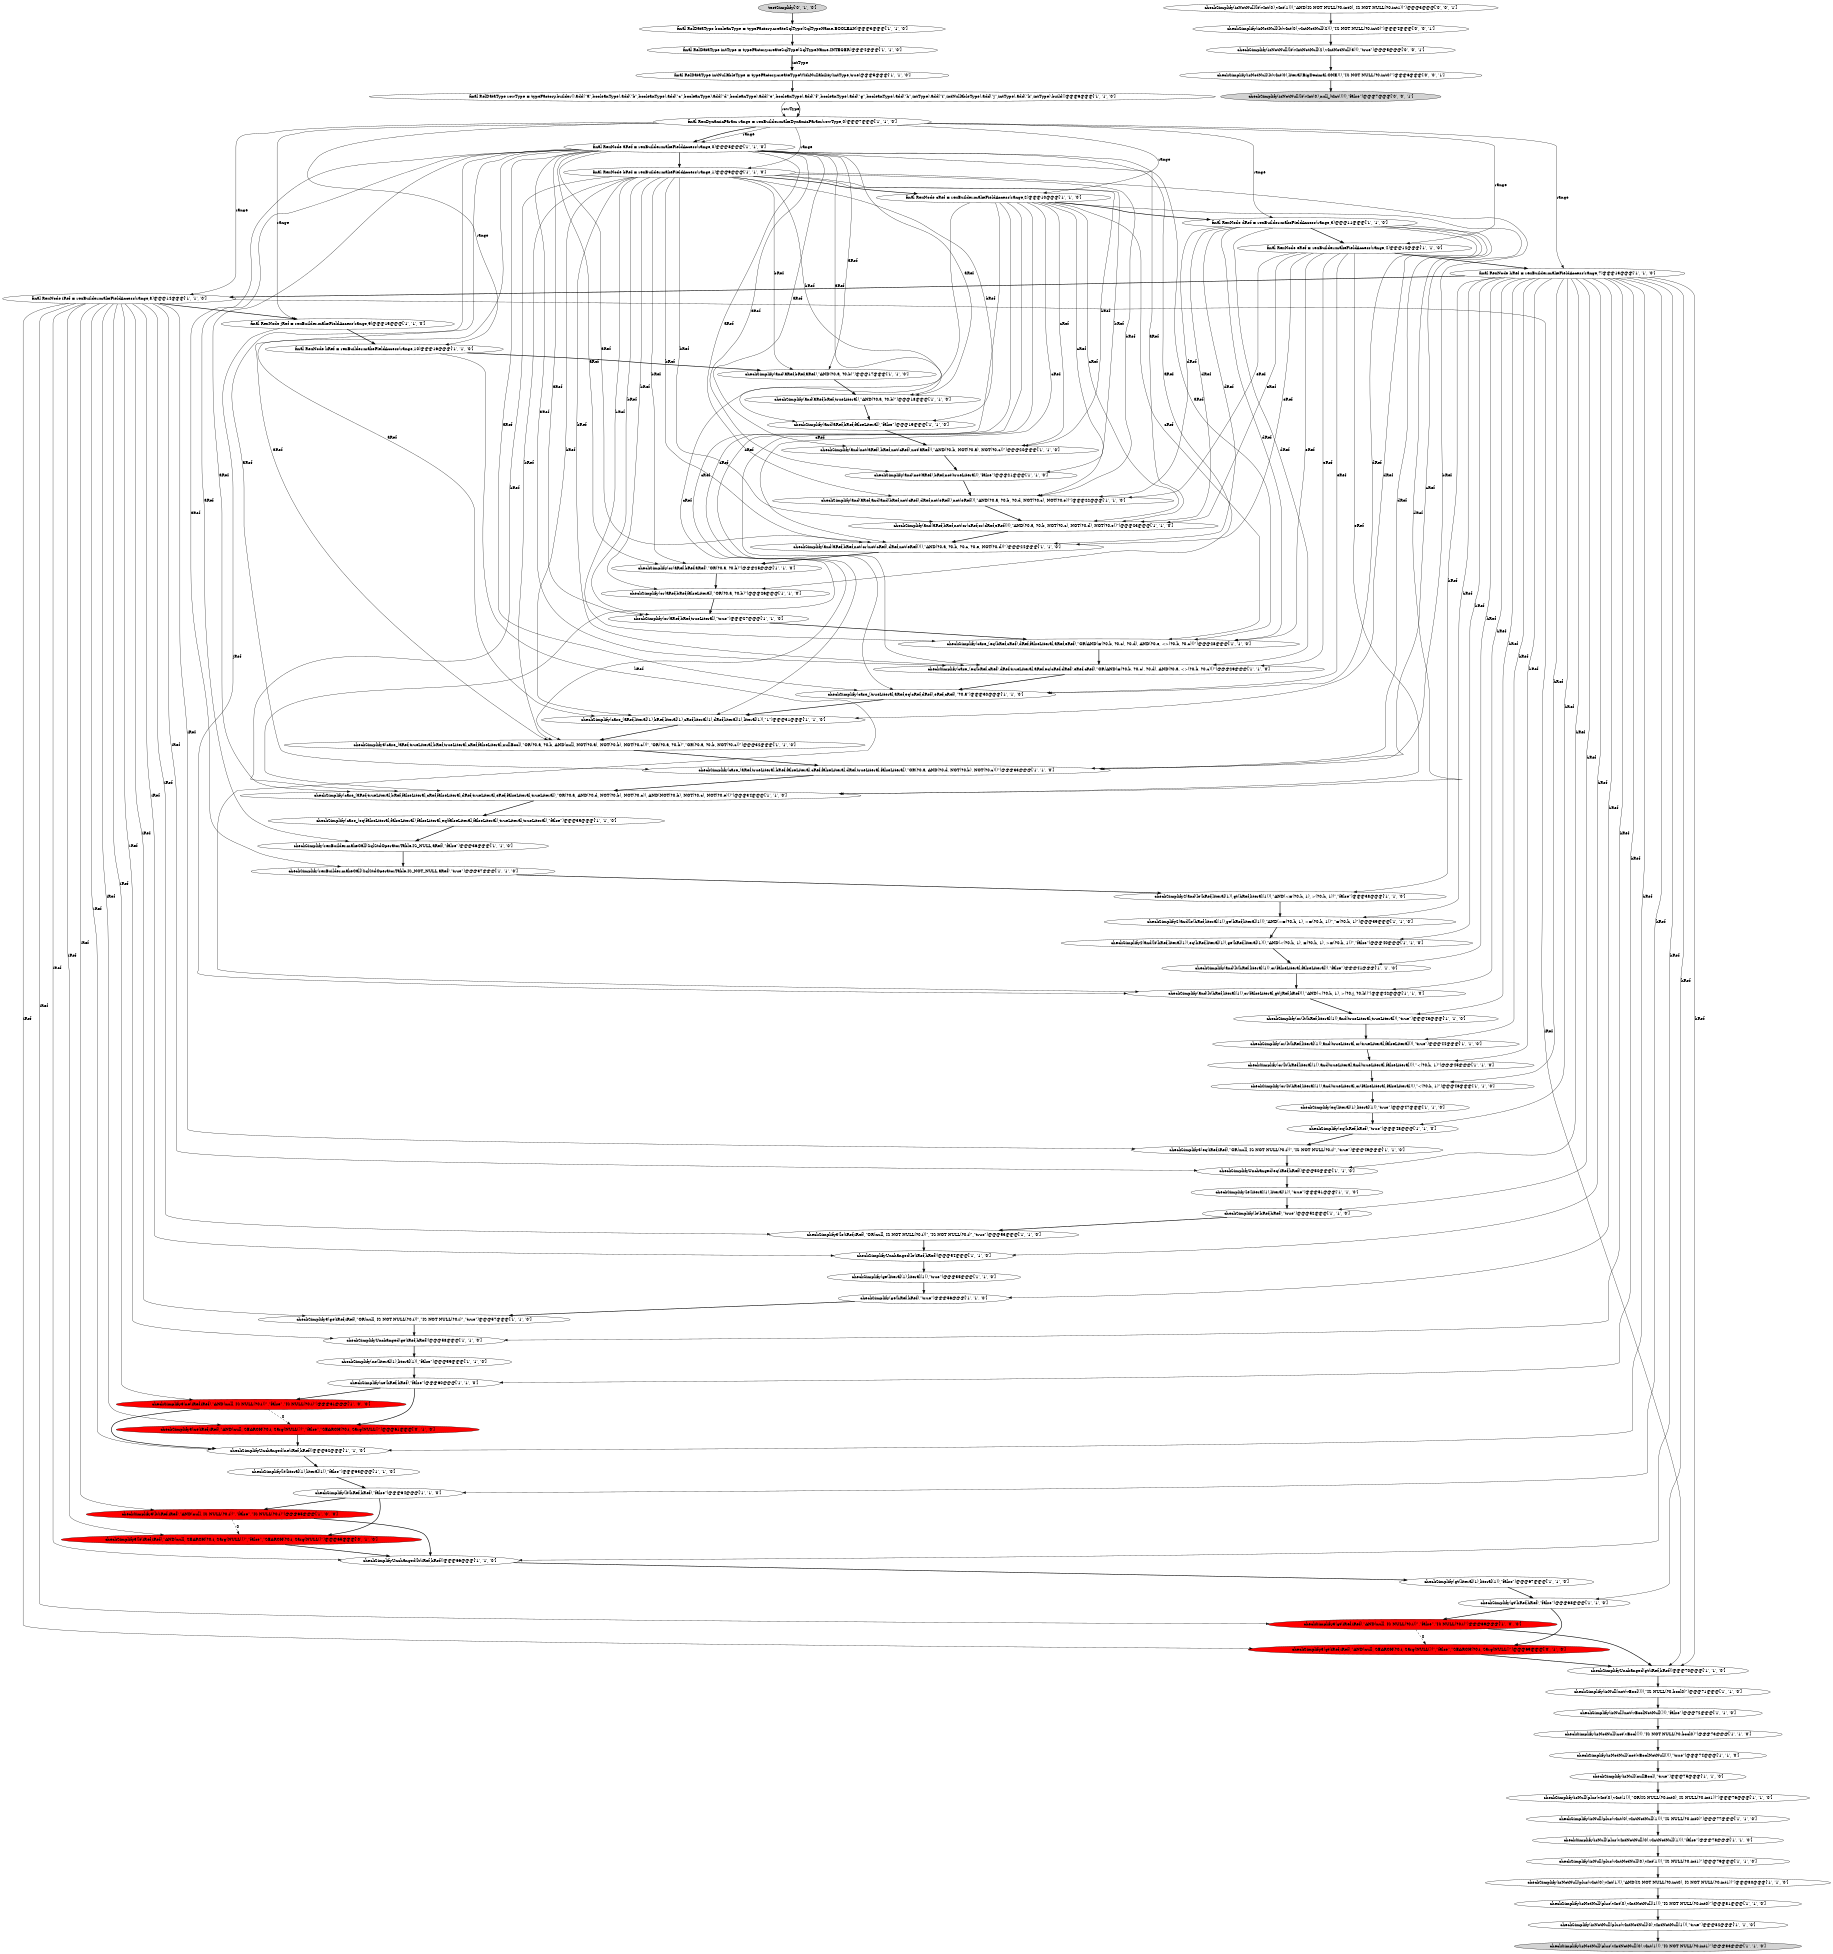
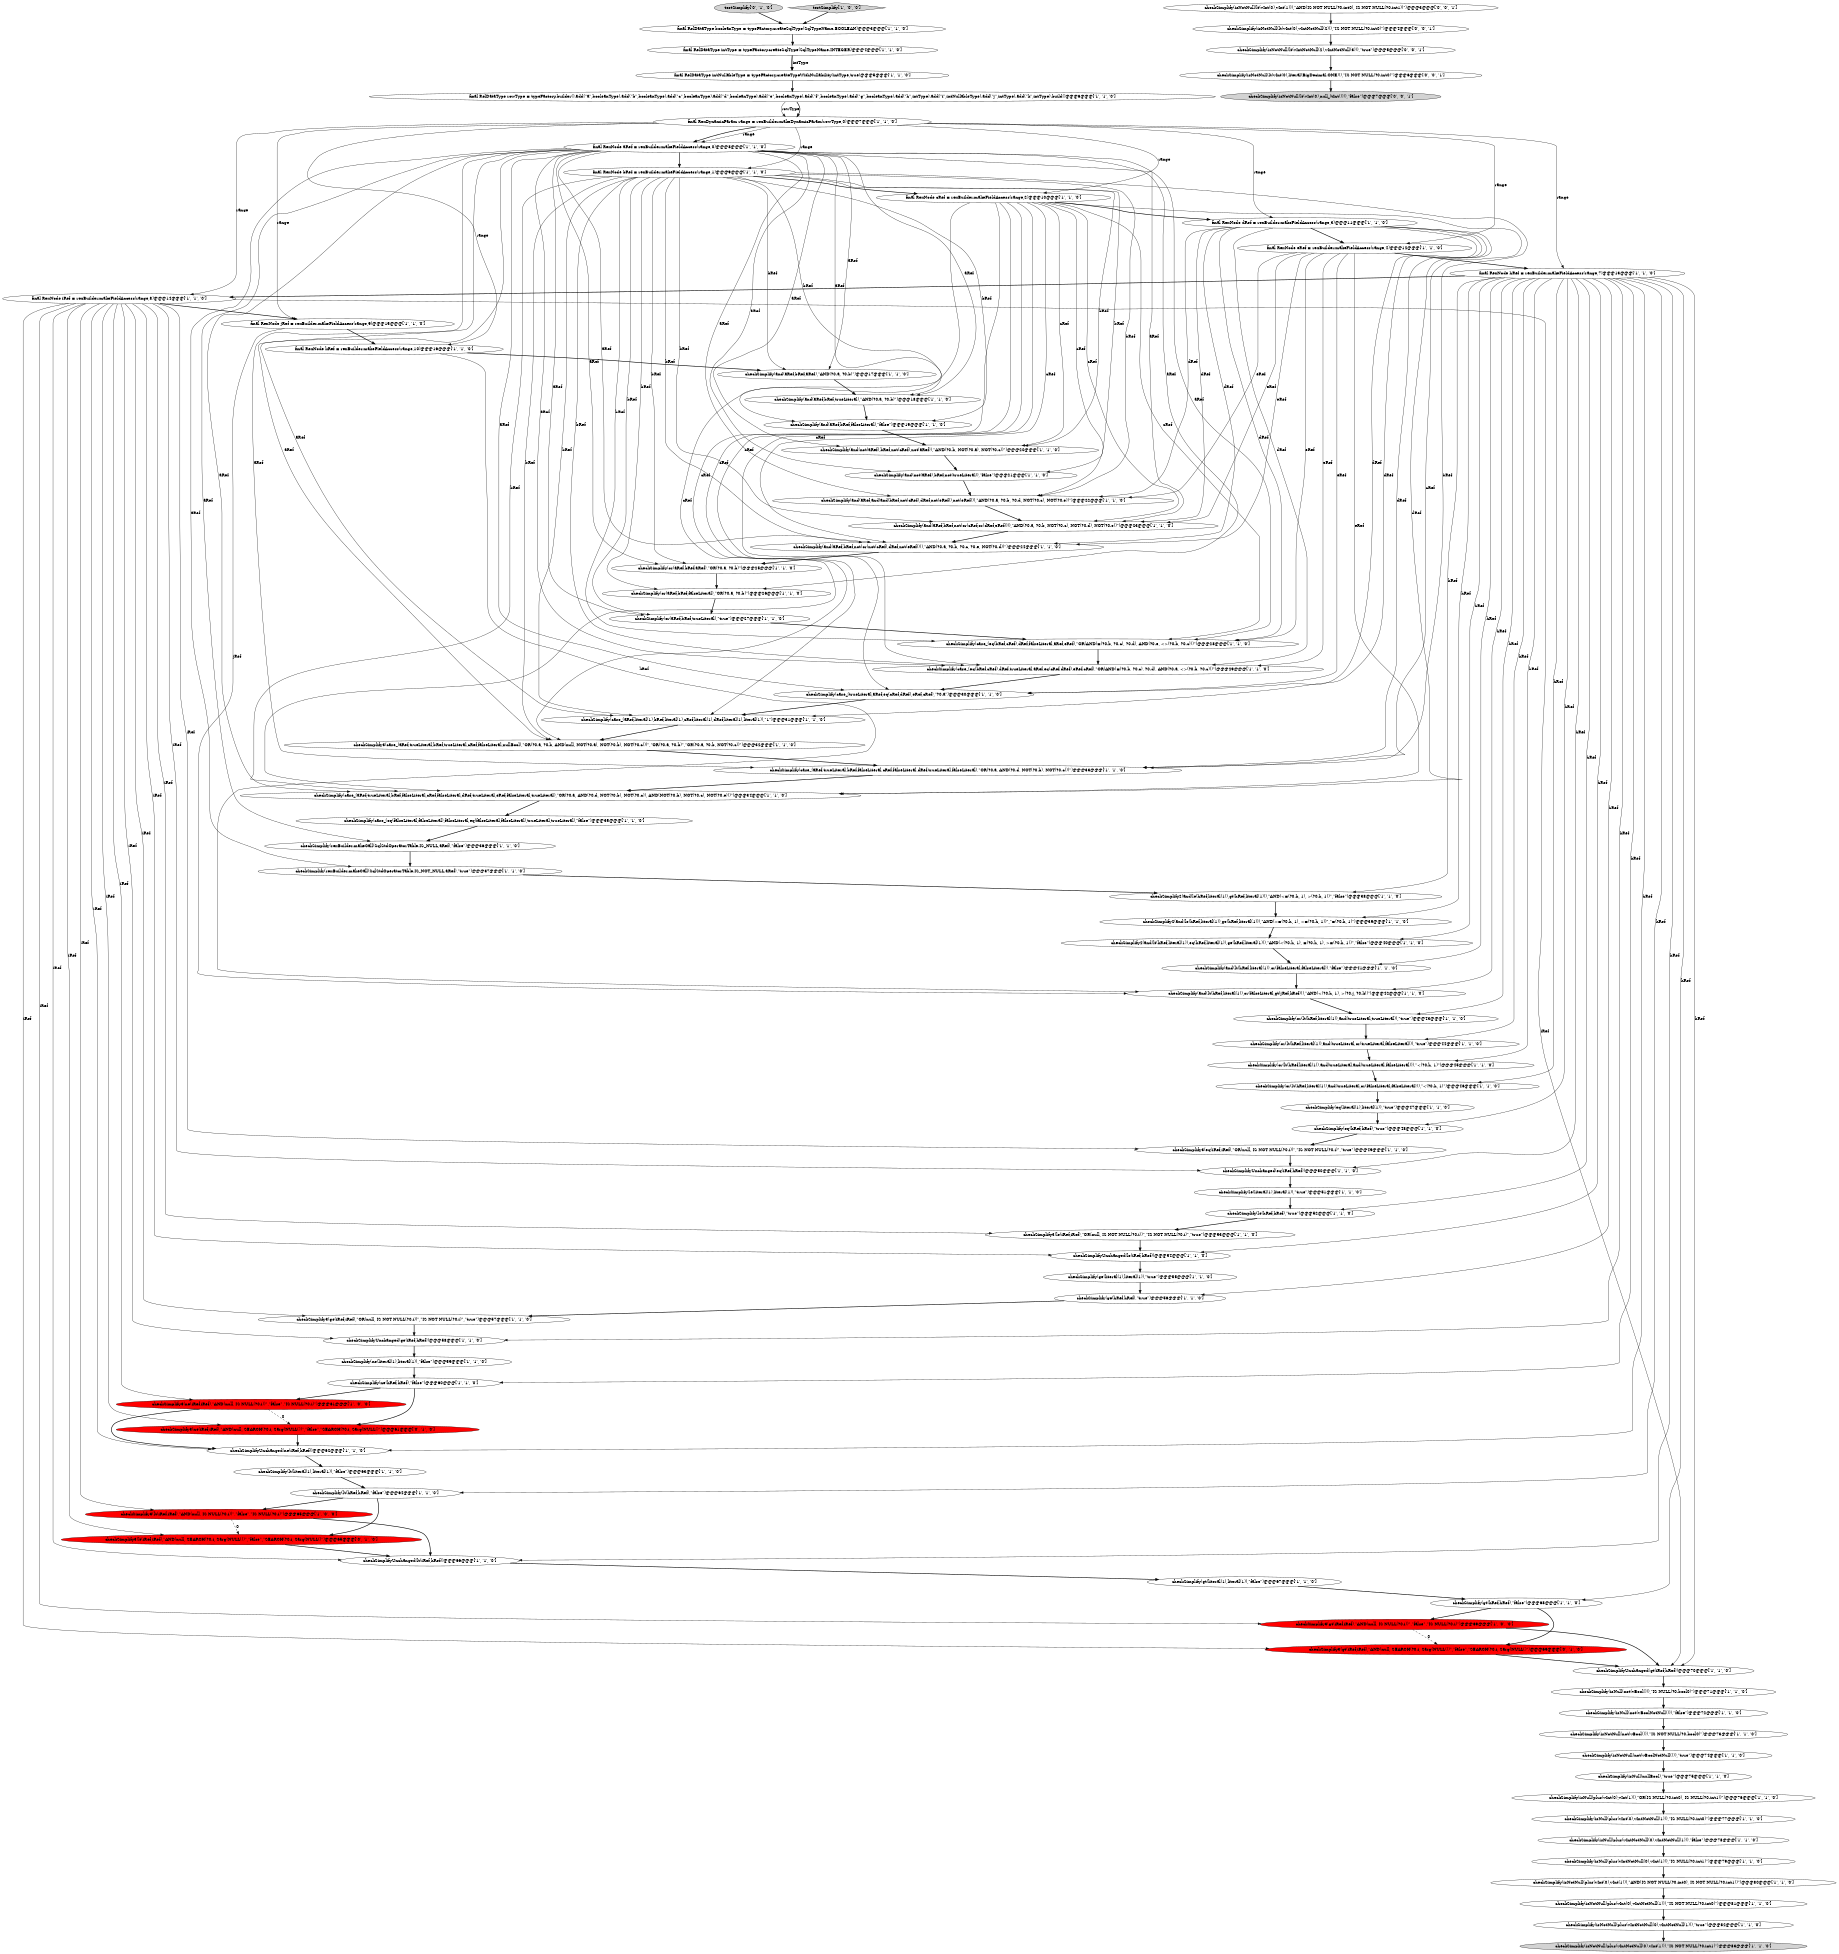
none -> (837, 8)
